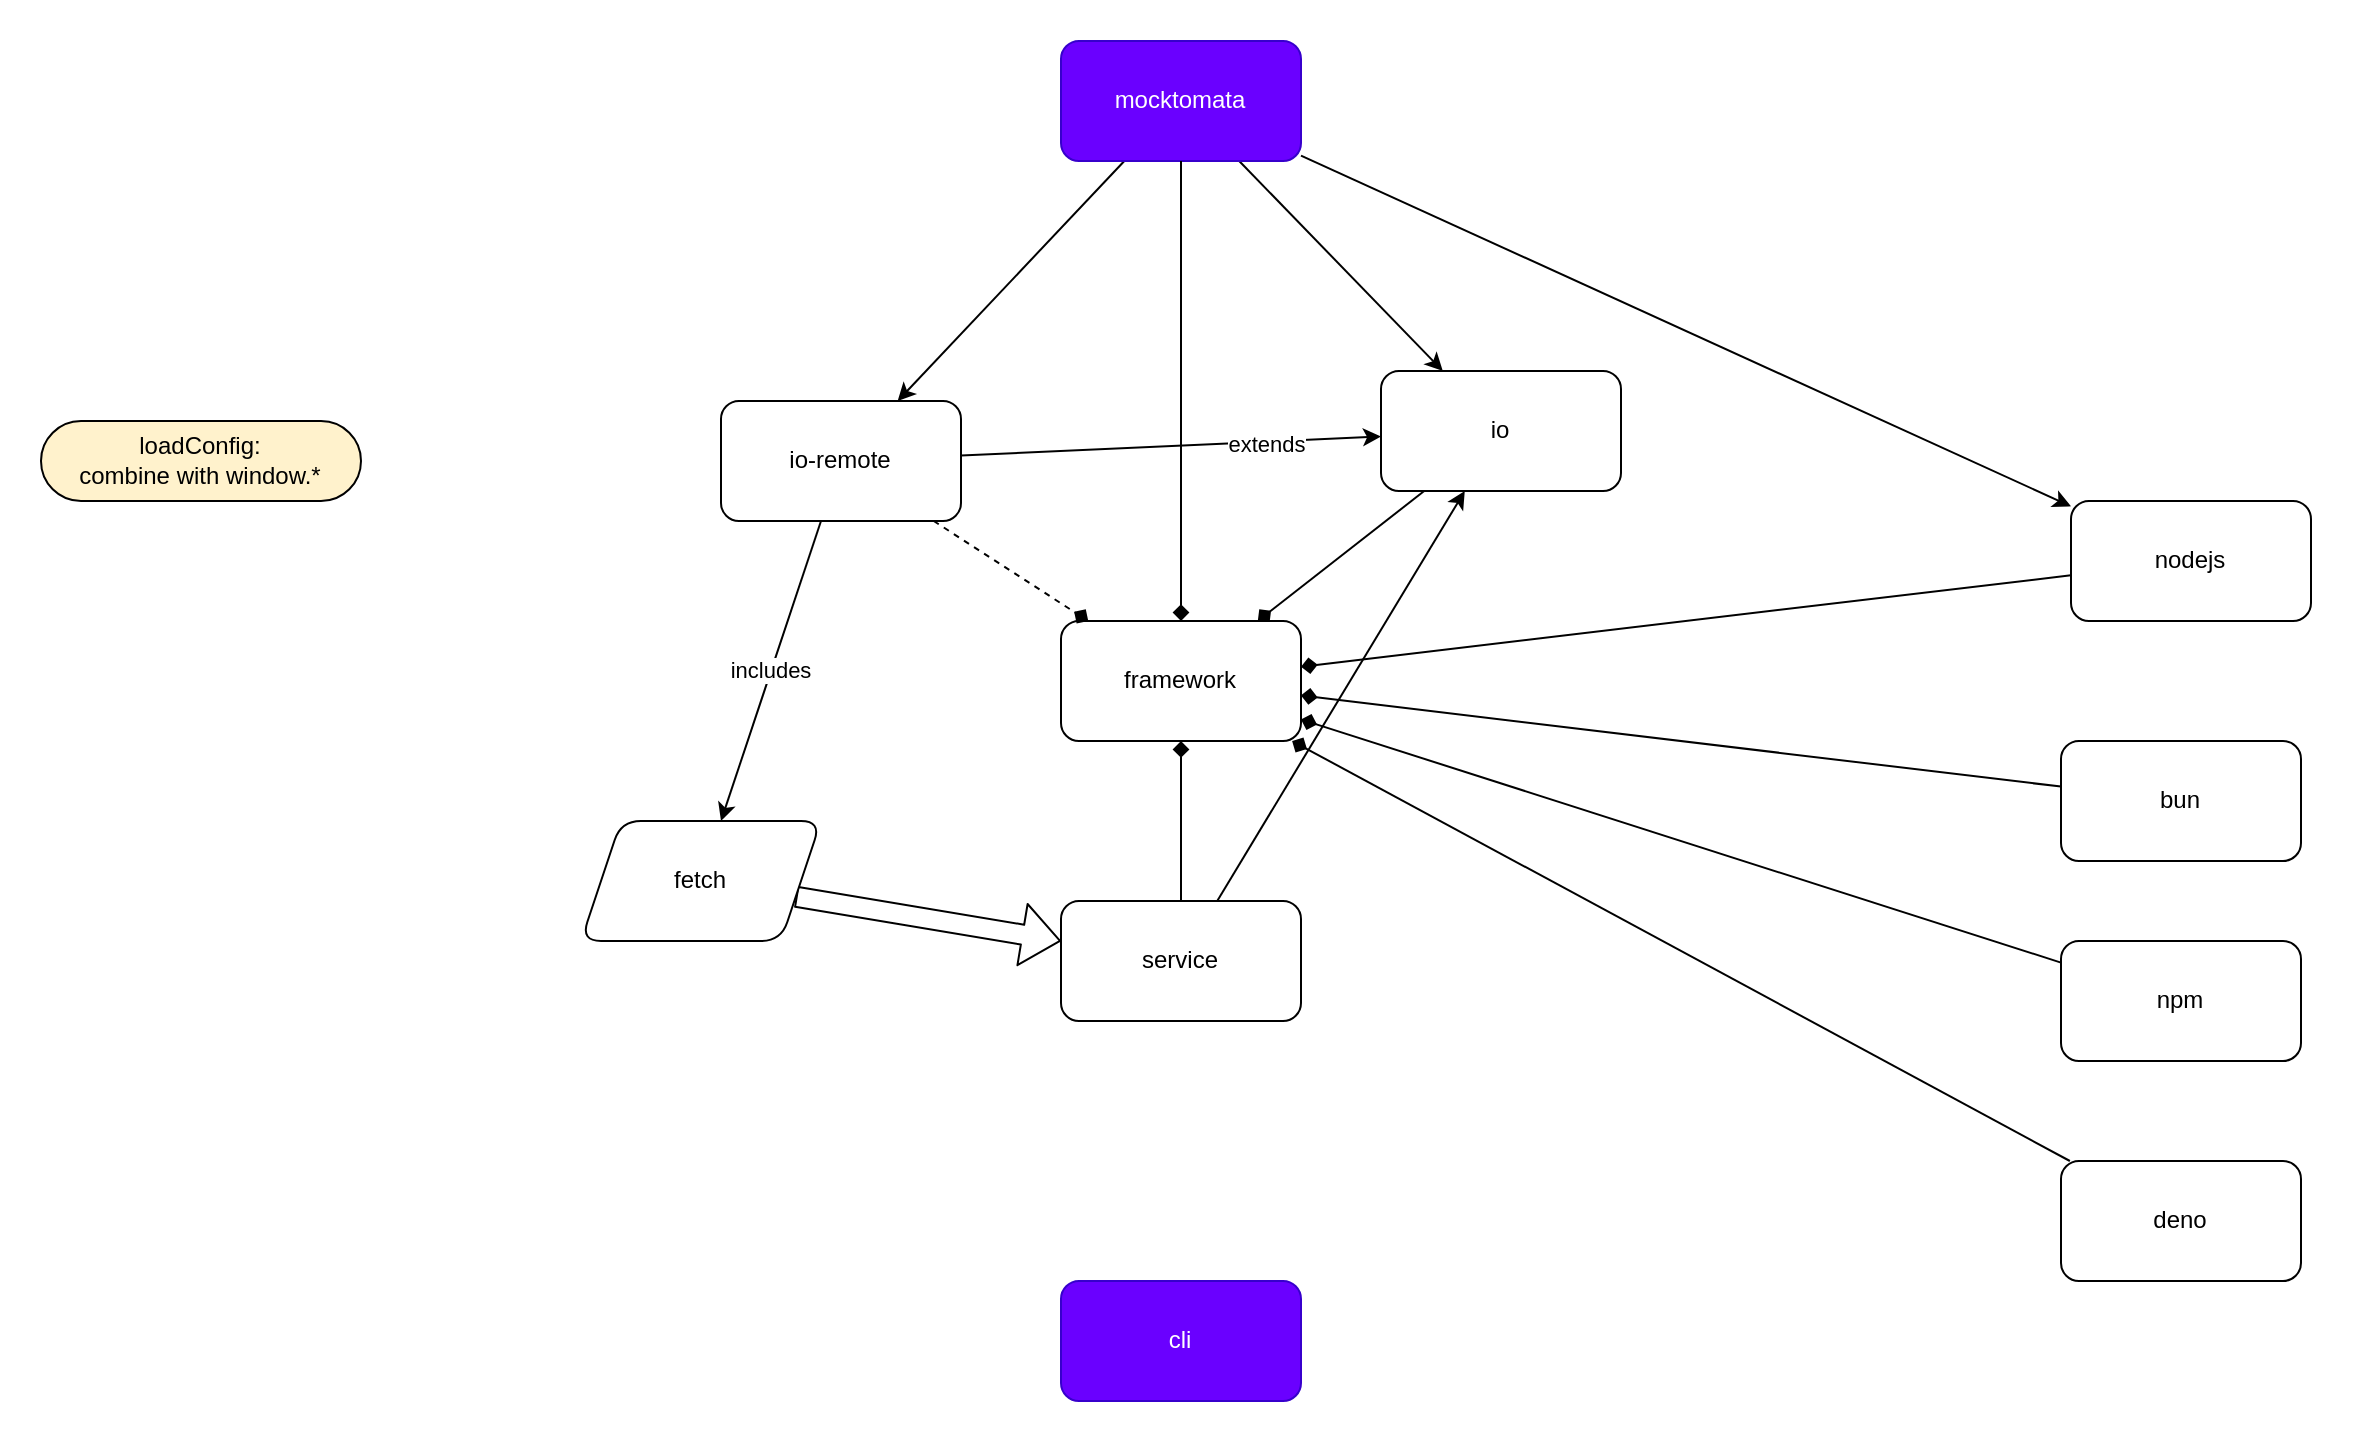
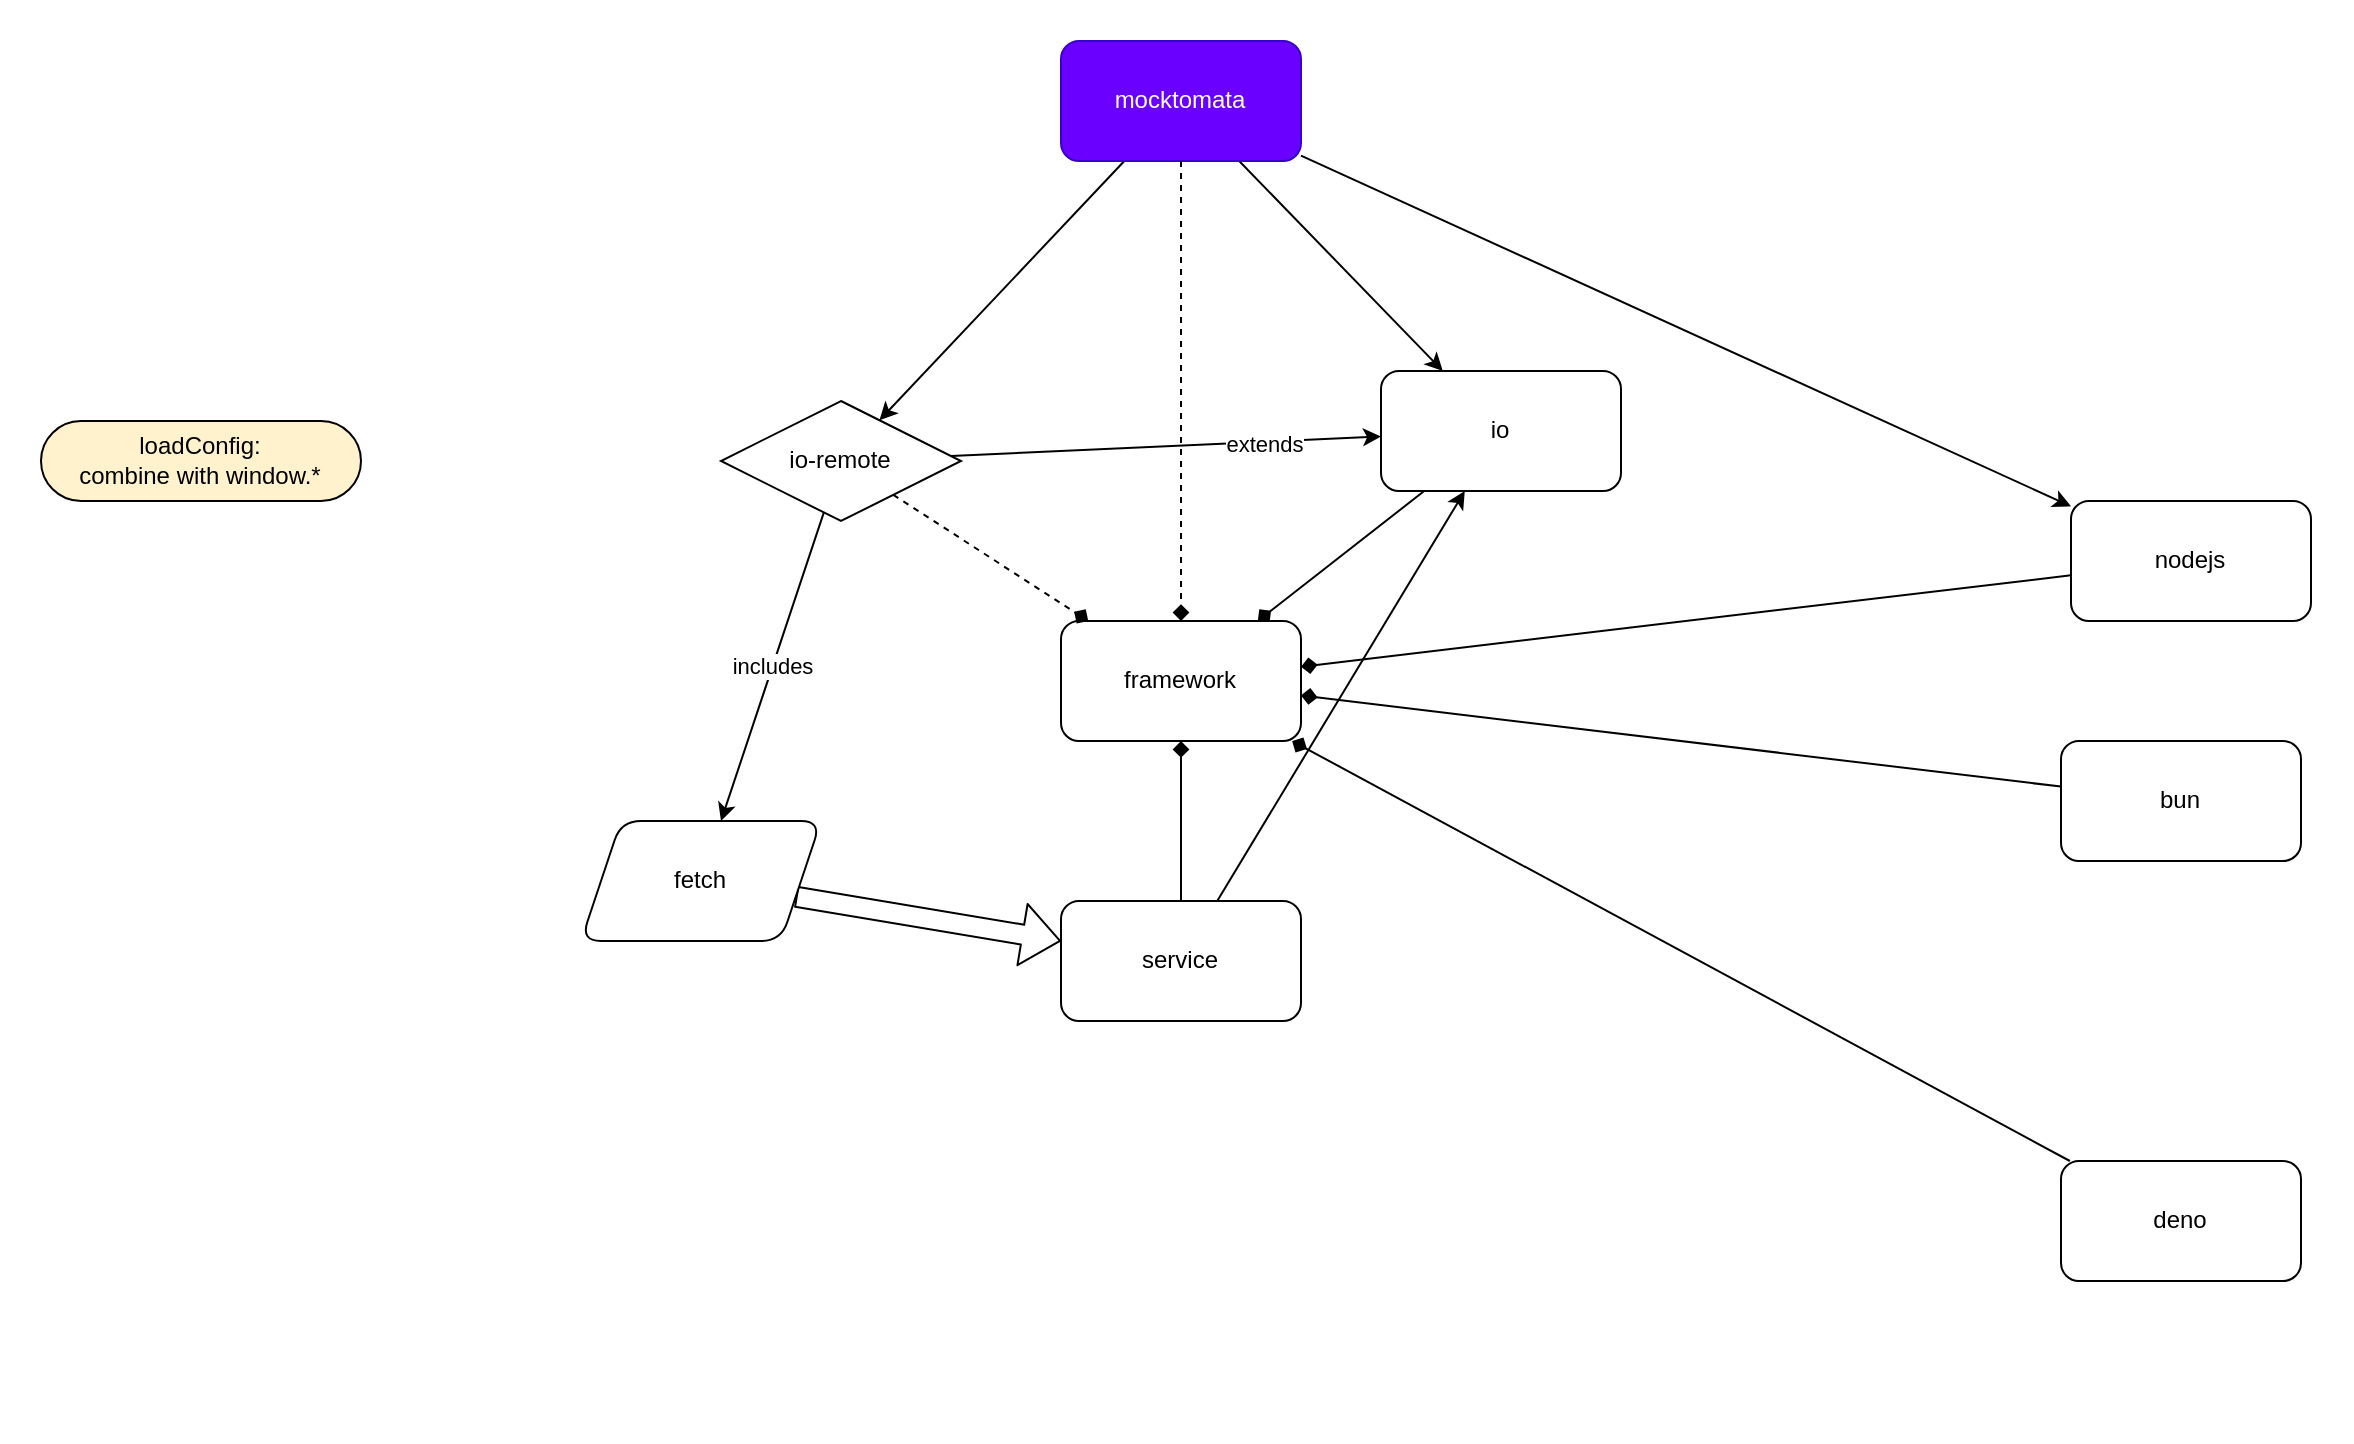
(1181, 385) -> (1181, 385)
(841, 461) -> (841, 461)
(1694, 845) -> none
(2181, 1001) -> none
(1181, 1341) -> none
